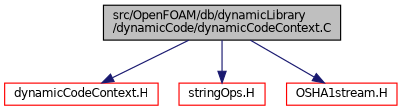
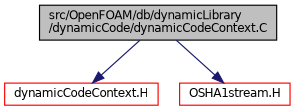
(222, 94) -> none
